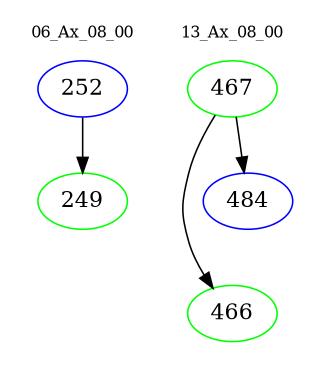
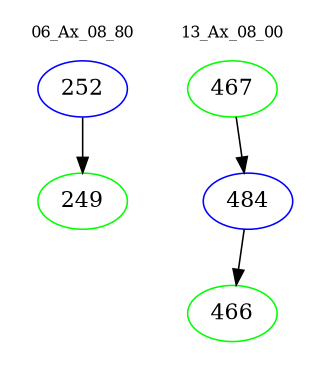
(83, 34) -> (83, 34)
(184, 194) -> (241, 249)
